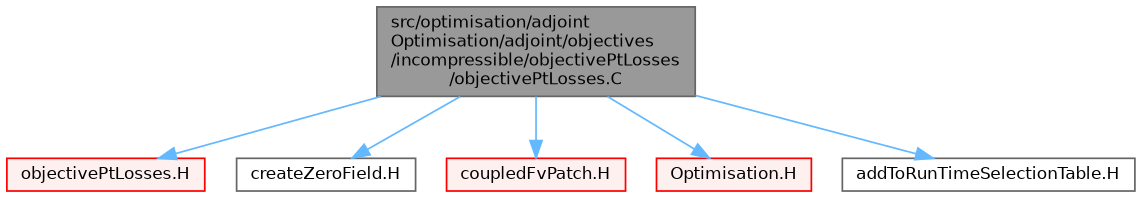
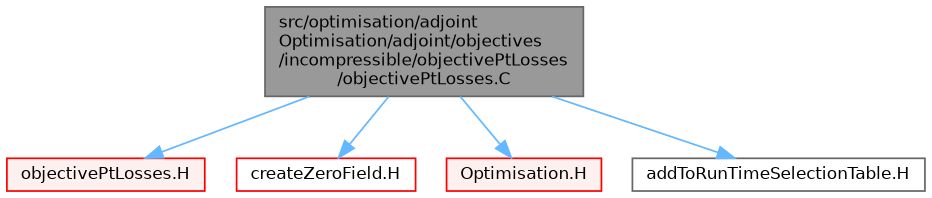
(326, 175) -> (326, 175)
(536, 175) -> none
